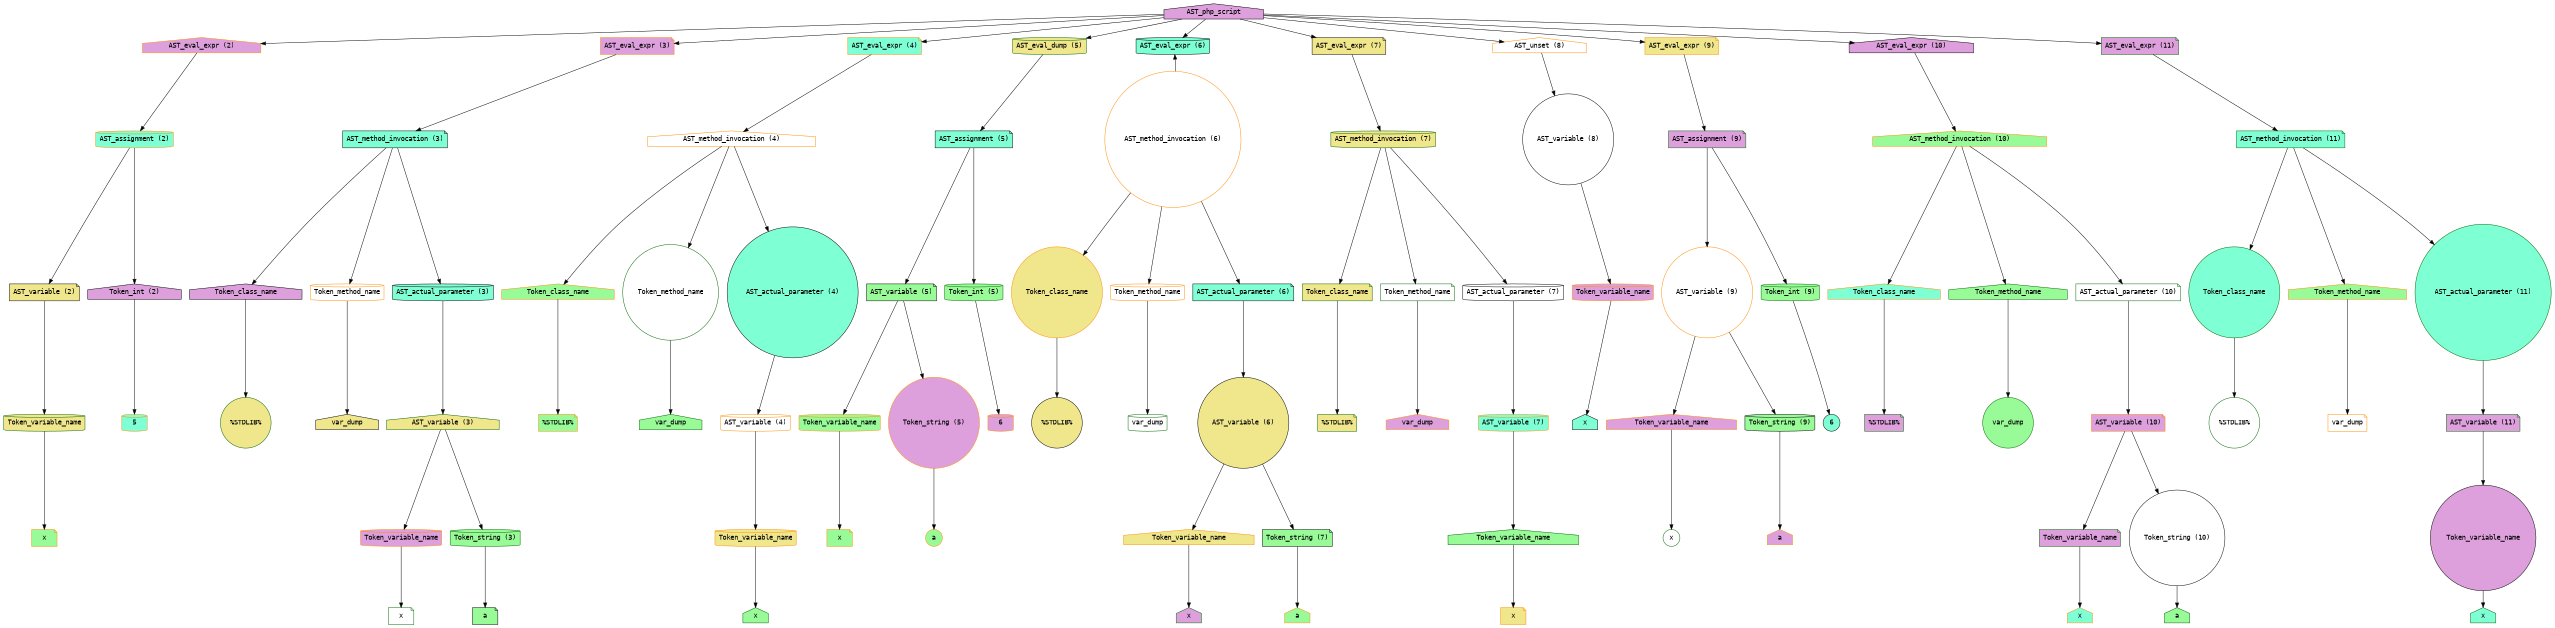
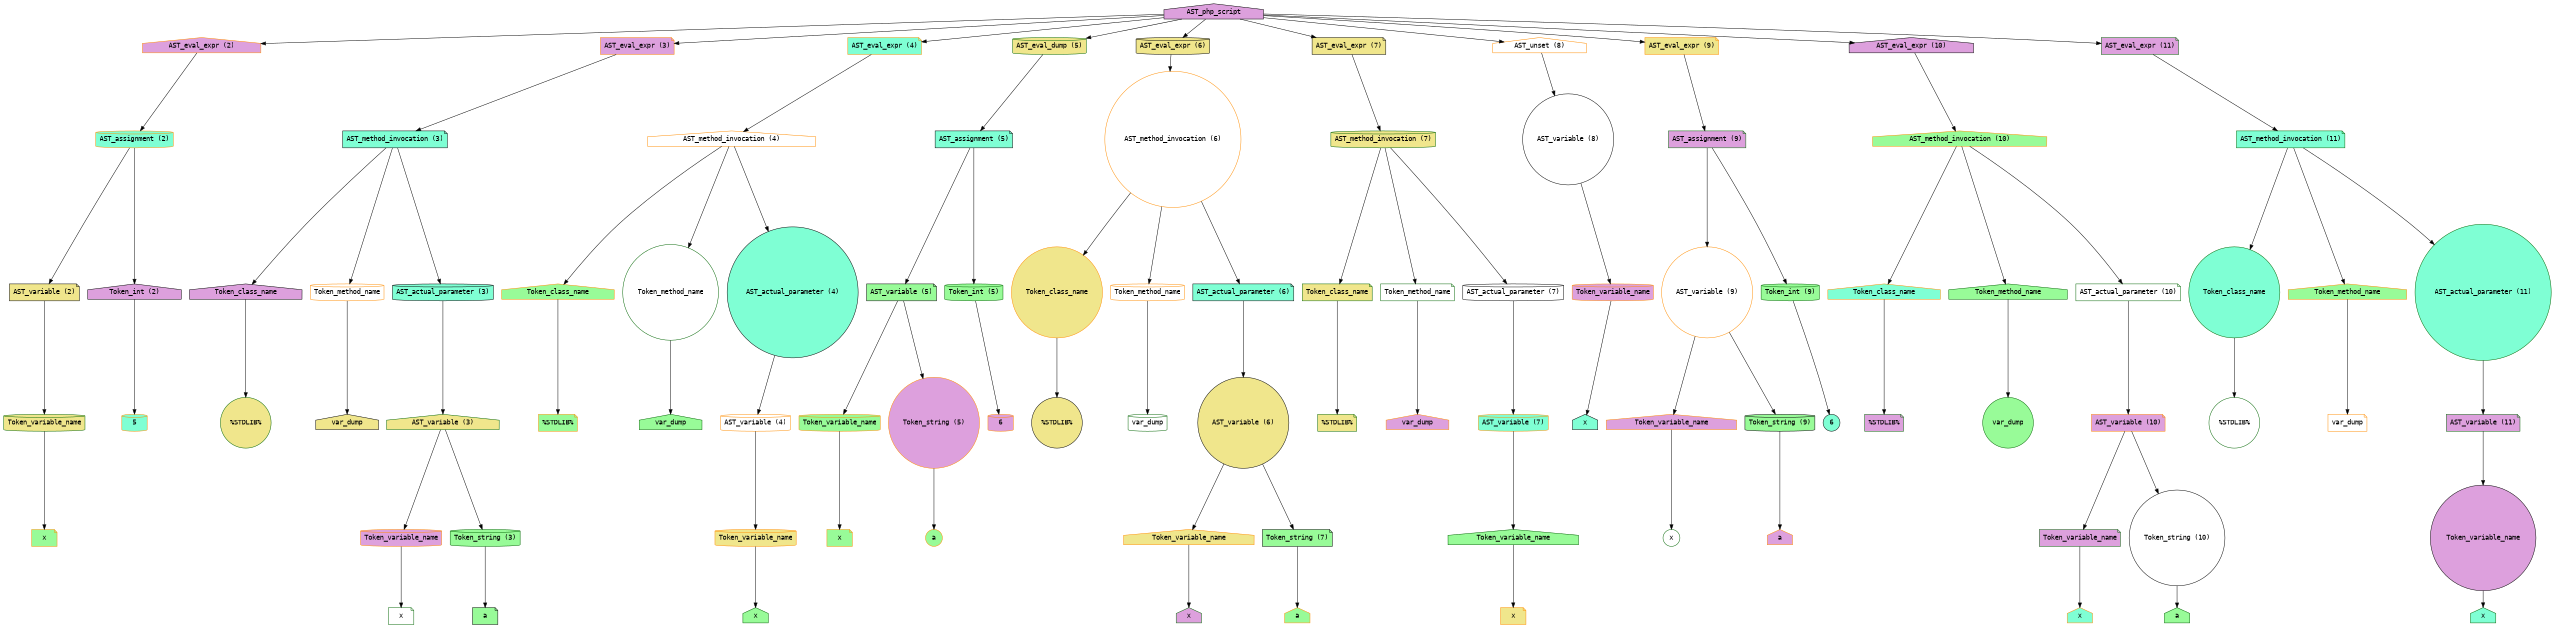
(1173, 46) -> (1173, 46)
(1176, 65) -> (1171, 60)
